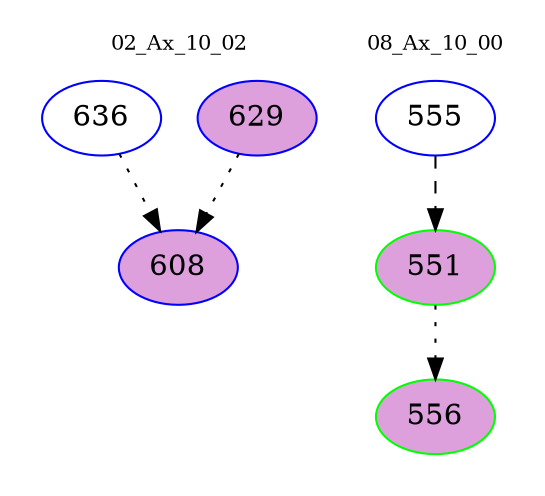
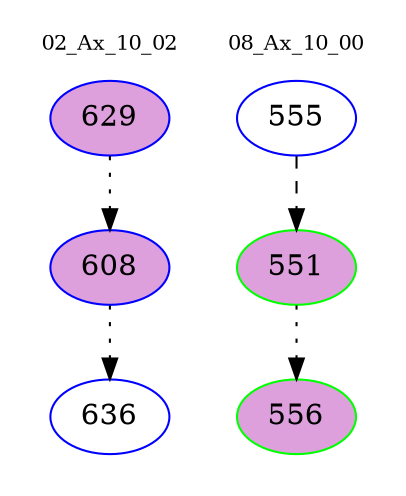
(135, 183) -> (110, 332)
